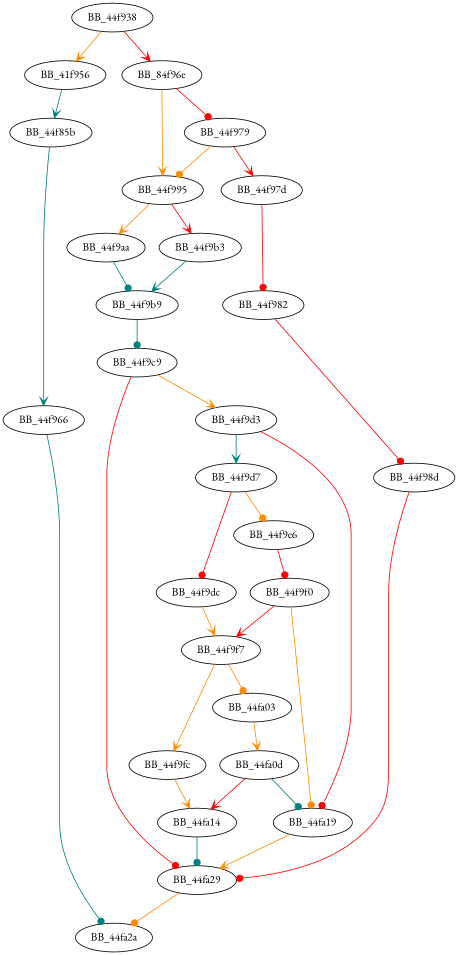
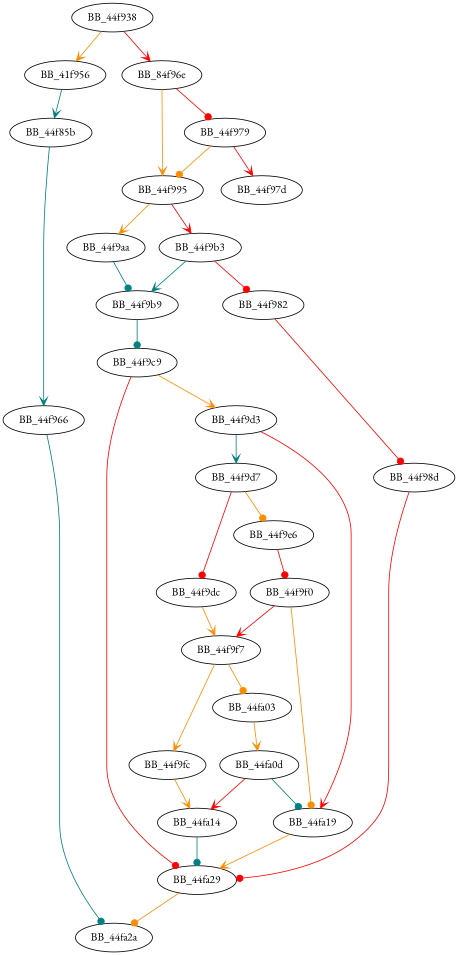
(262, 244) -> (229, 274)
(351, 598) -> (351, 598)
